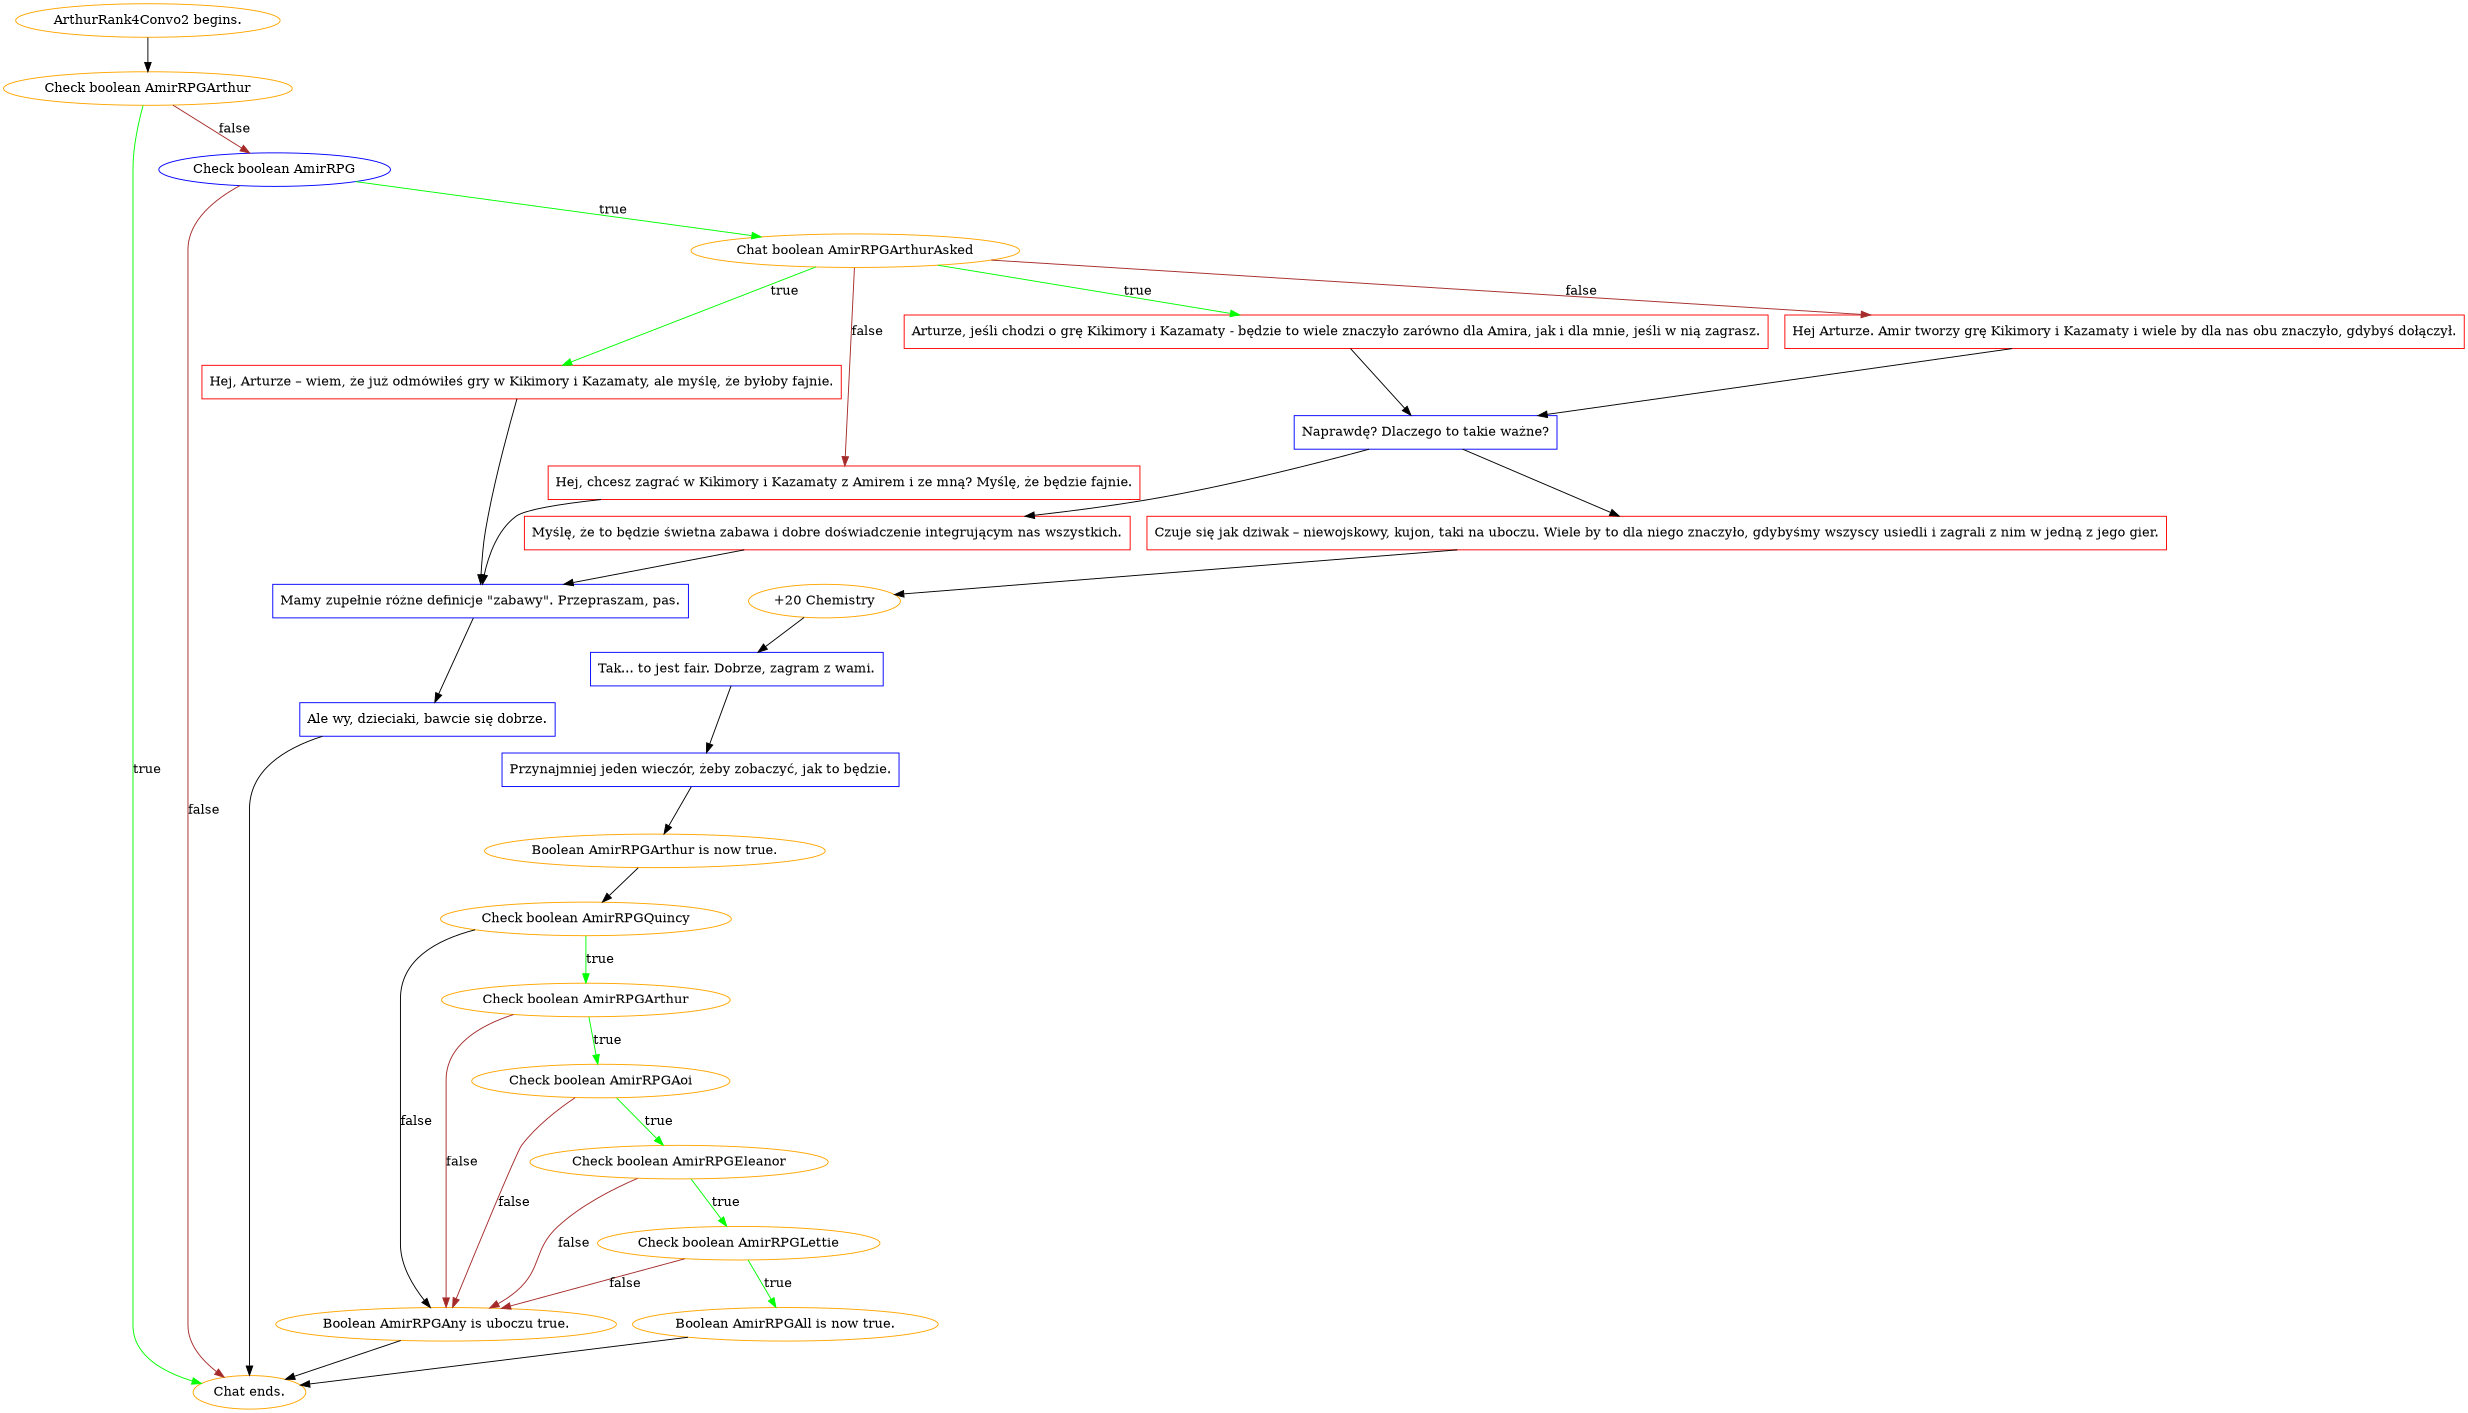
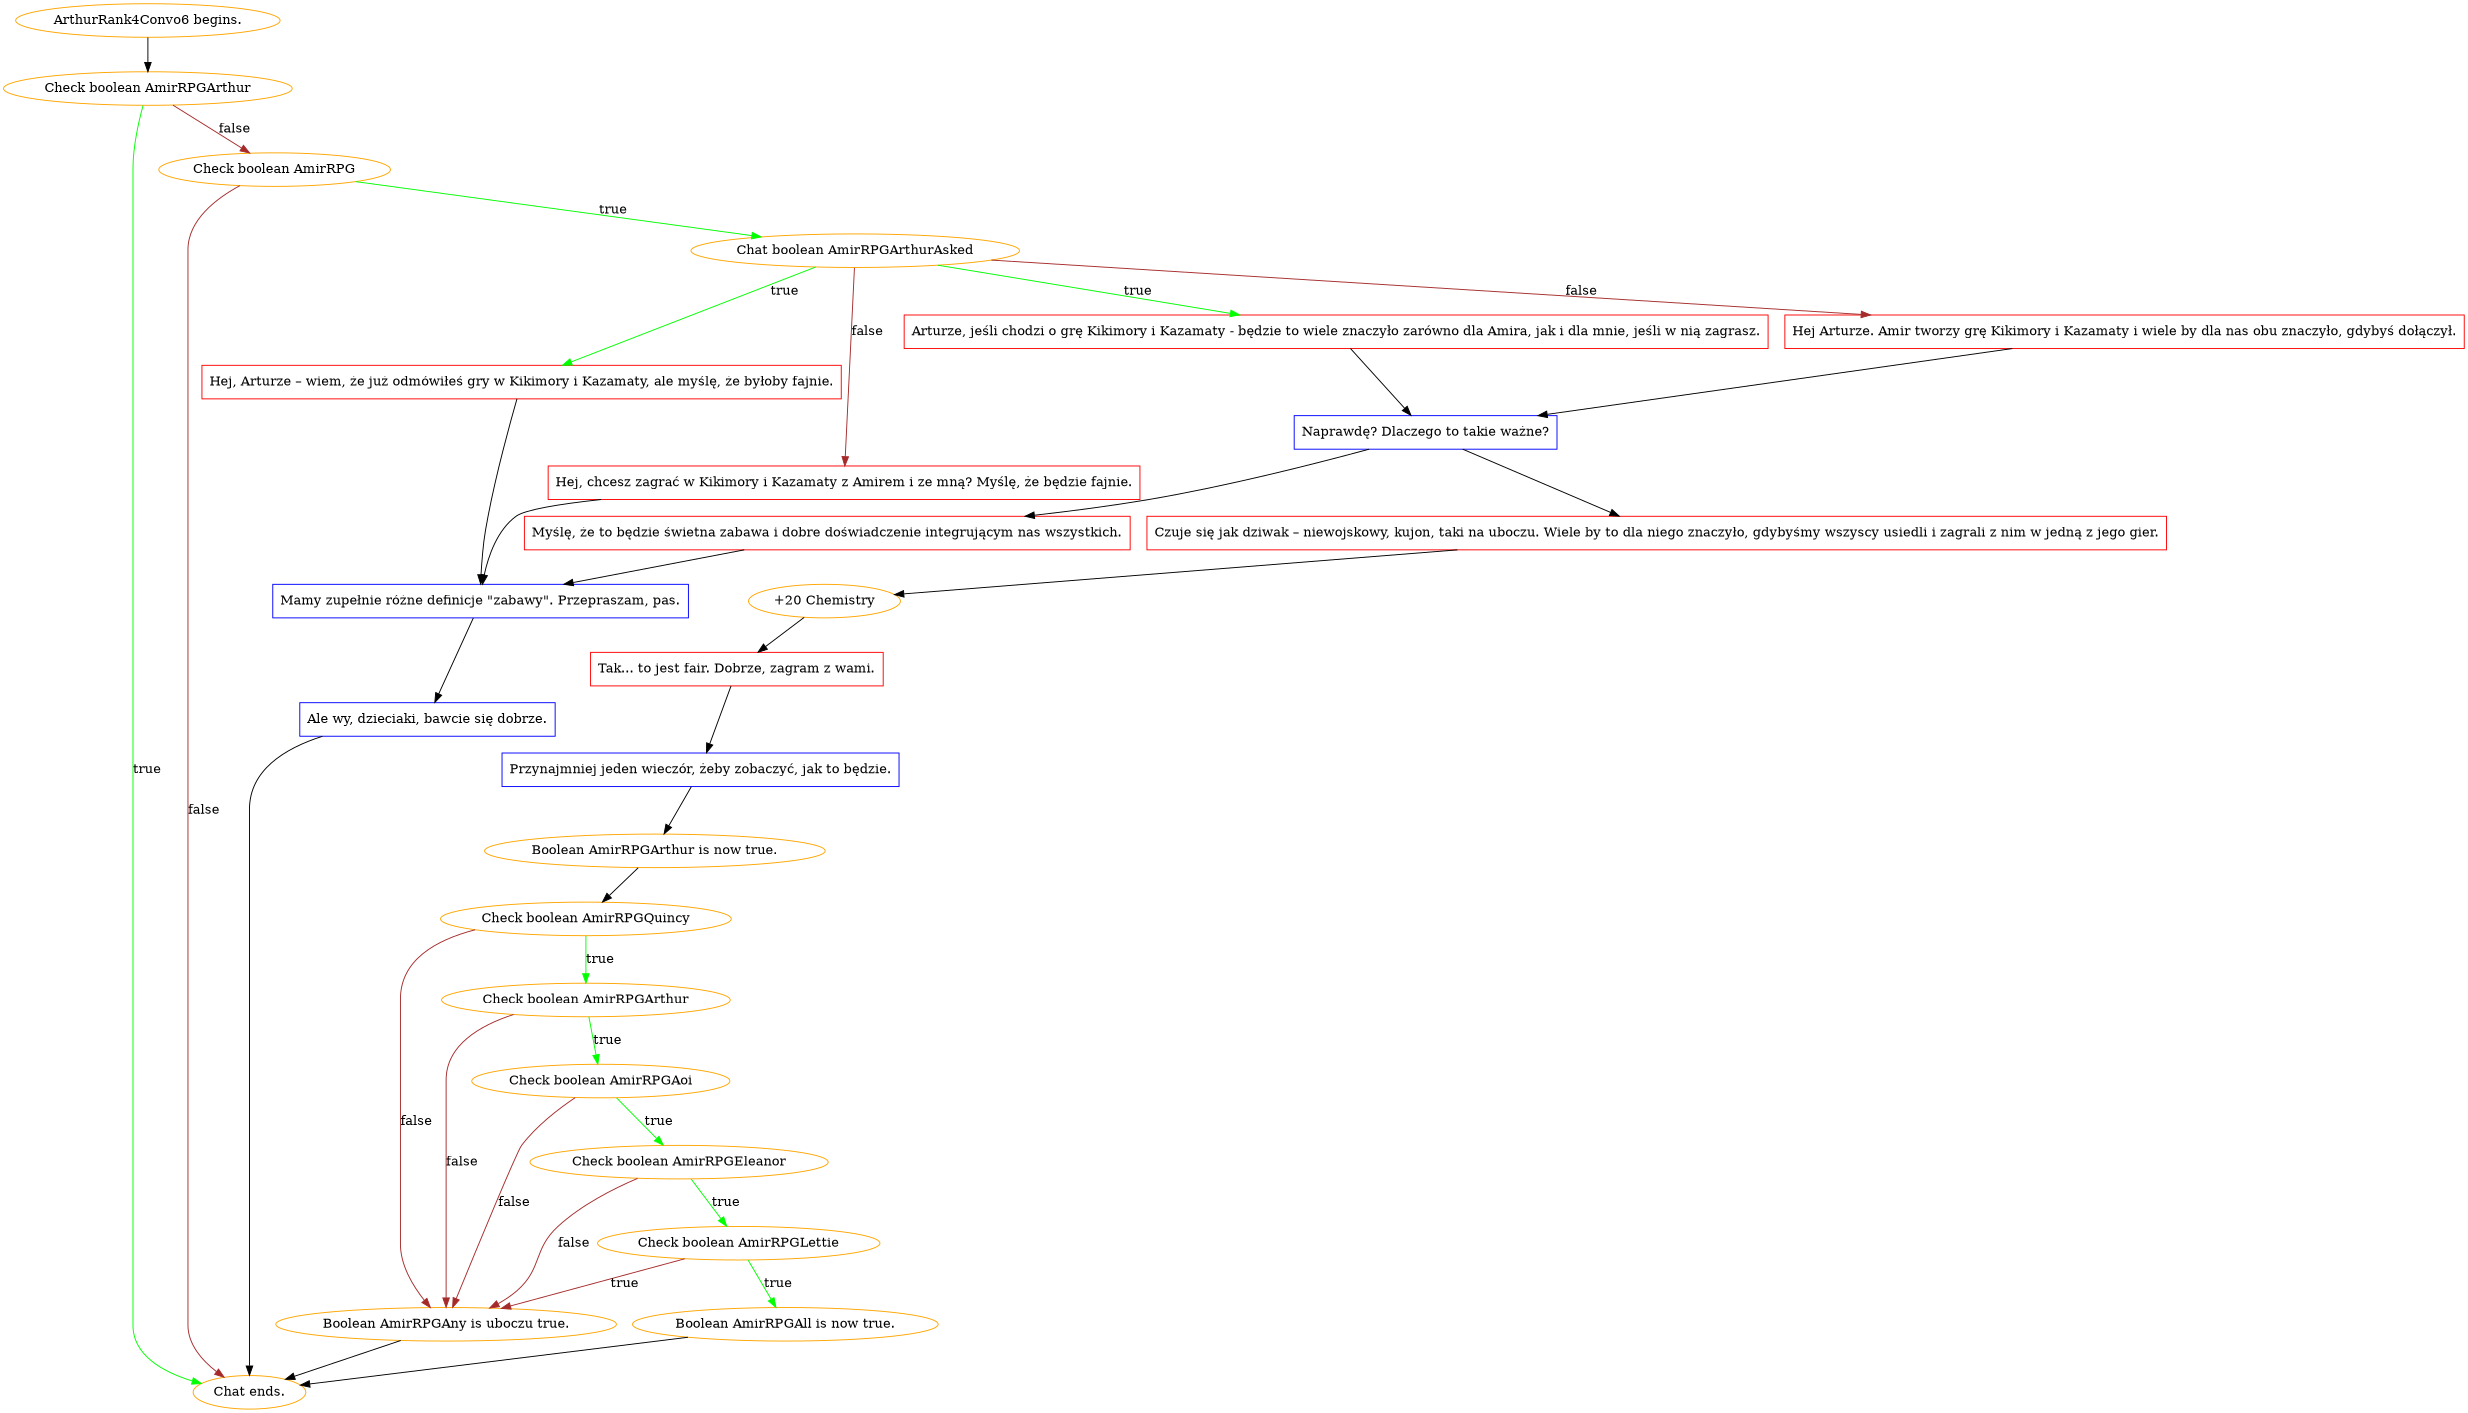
(148, 21) -> (148, 21)
(275, 170) -> (275, 170)
(737, 669) -> (737, 669)
(400, 1098) -> (400, 1098)
(625, 1284) -> (625, 1284)
